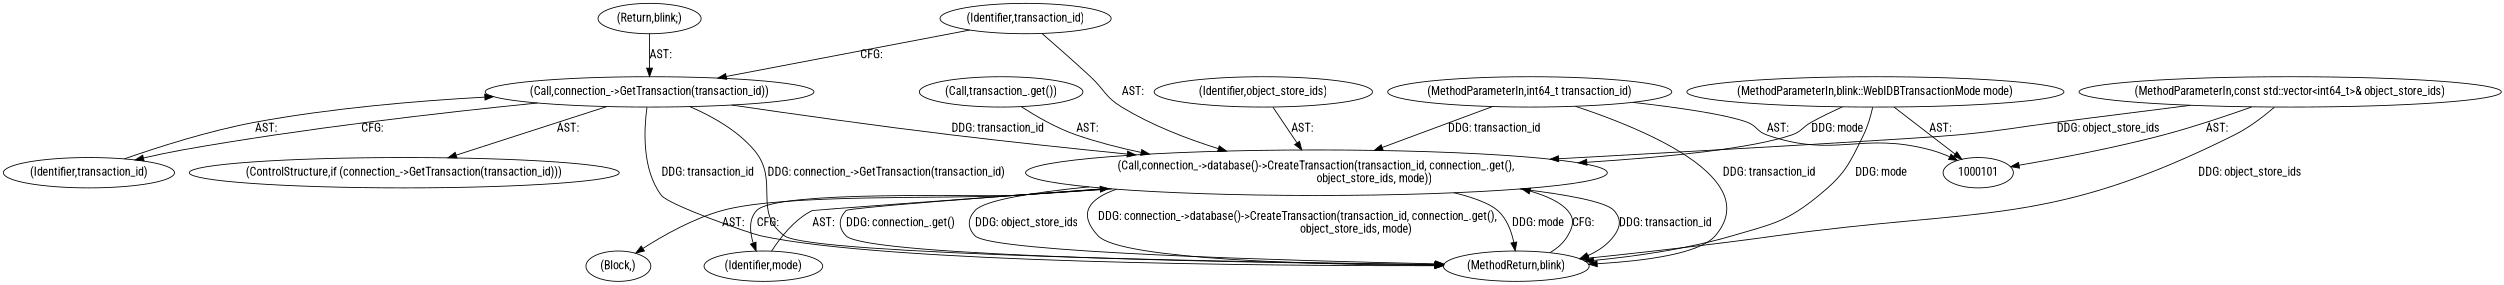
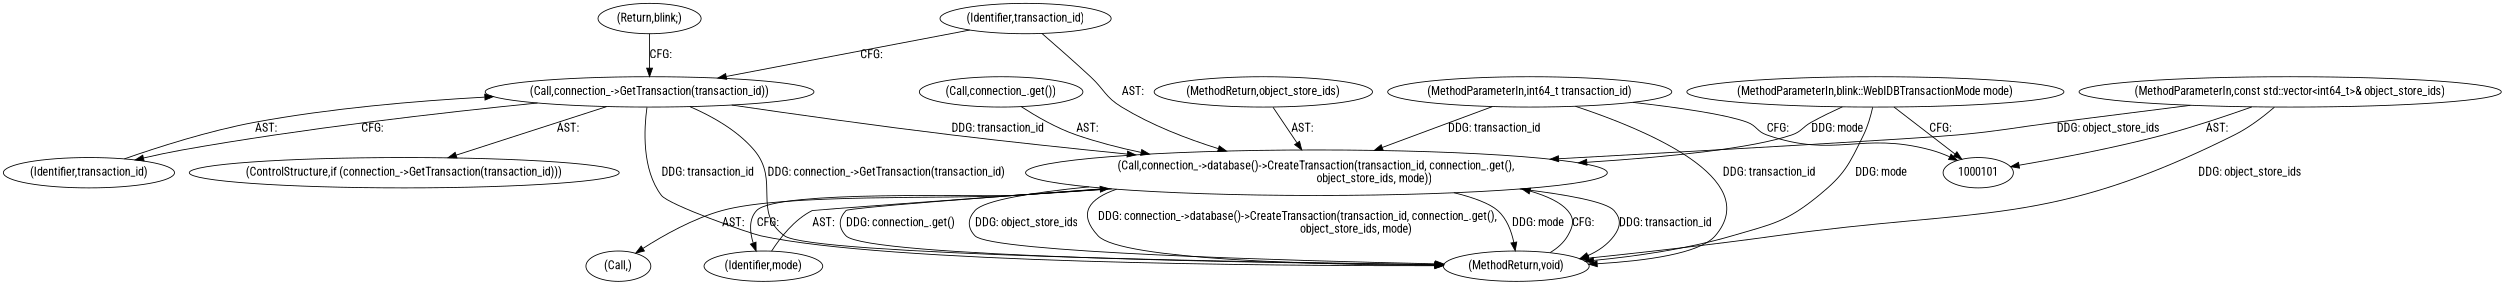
(662, 55) -> (662, 55)
(1001, 92) -> (1001, 92)
(1263, 92) -> (1263, 92)
(1779, 129) -> (1779, 129)
(1942, 129) -> (1942, 129)
(618, 266) -> (618, 266)
(1516, 266) -> (1516, 266)
